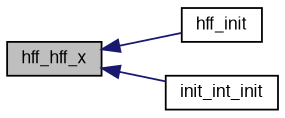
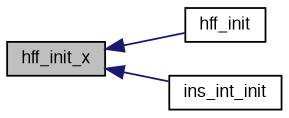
(54, 59) -> (56, 59)
(222, 93) -> (225, 93)
